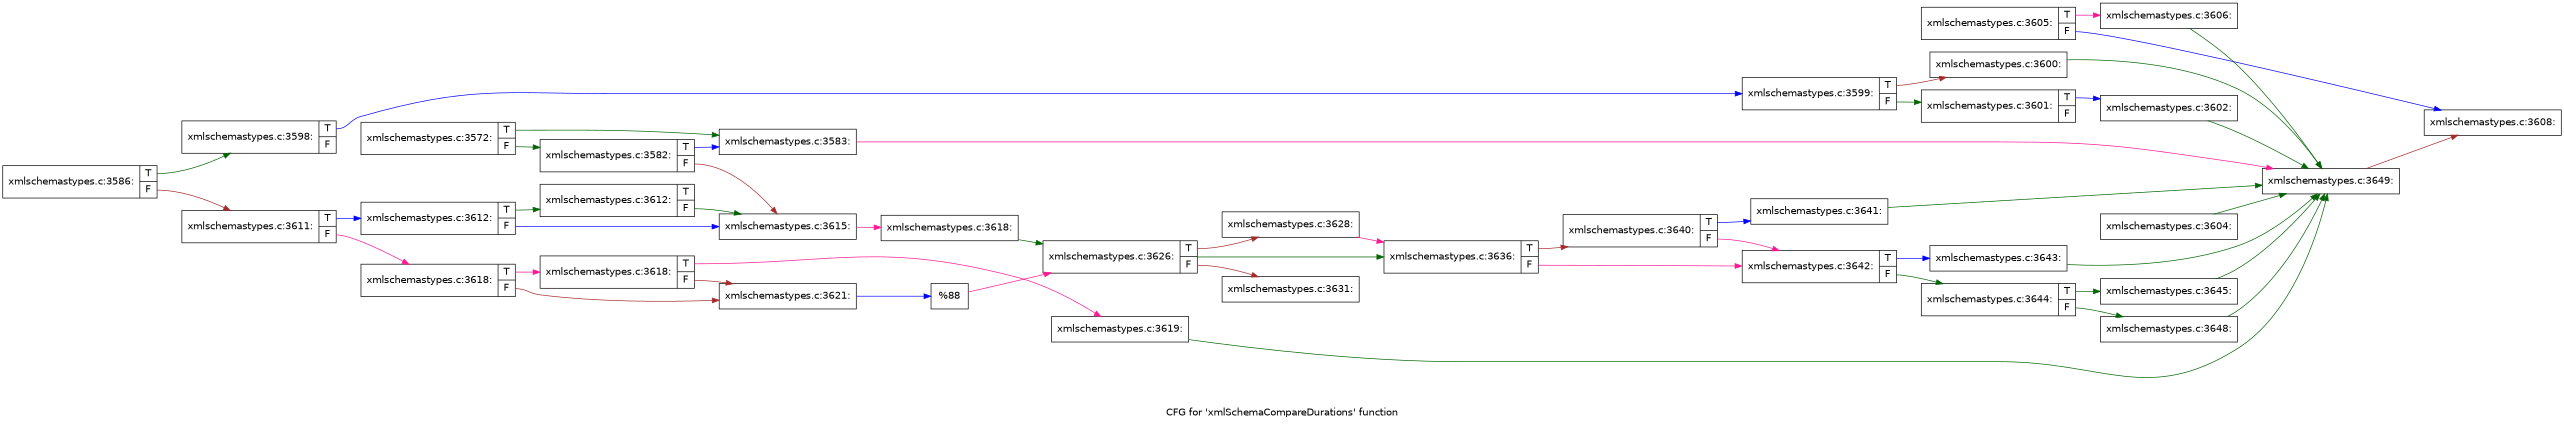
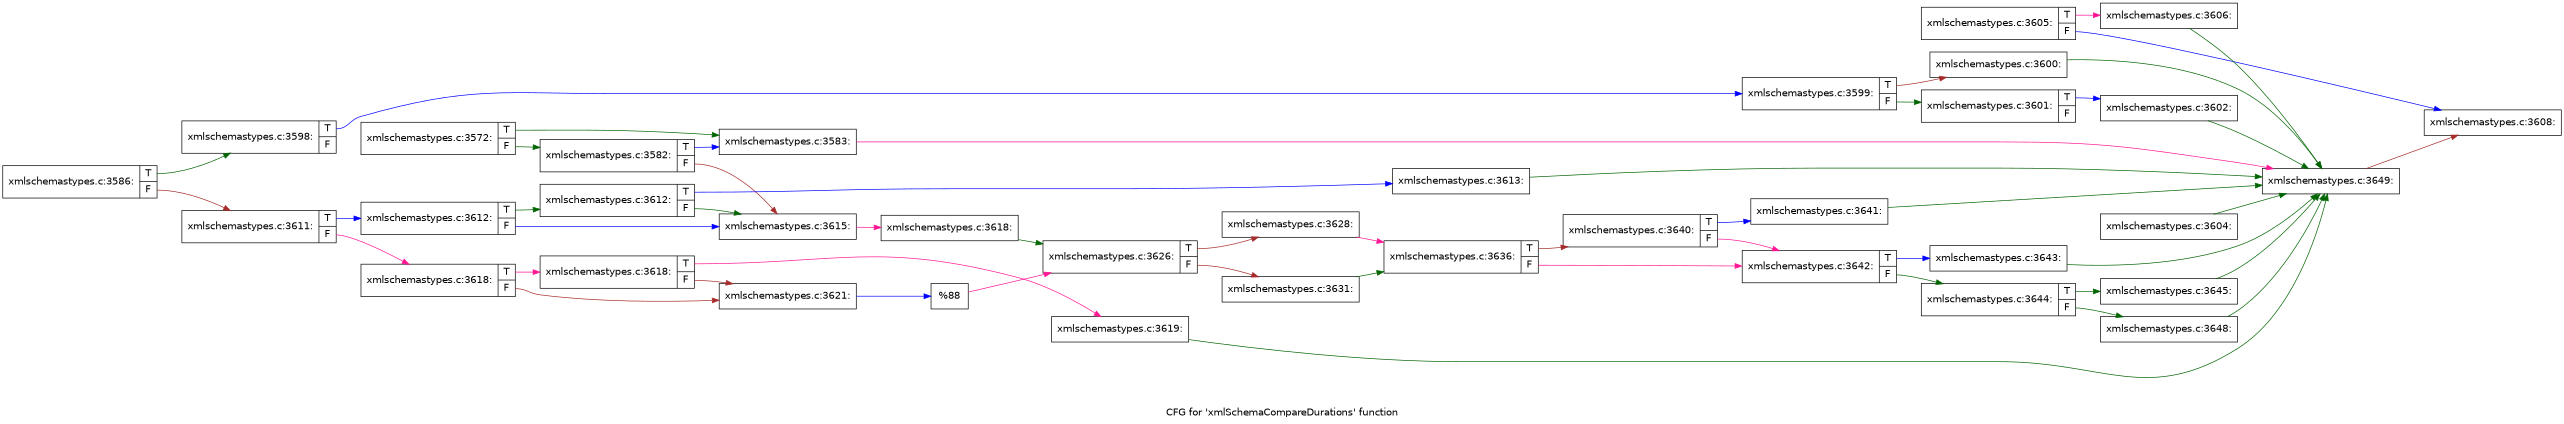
none -> (1461, 181)
(1287, 257) -> (1367, 275)
